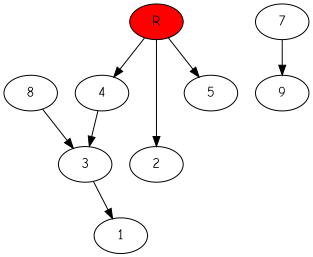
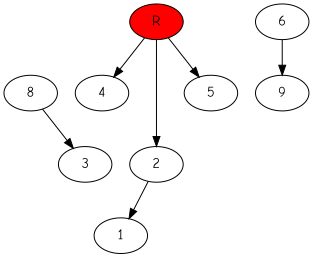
(282, 22) -> (282, 22)
(95, 124) -> none
(101, 196) -> (141, 196)
